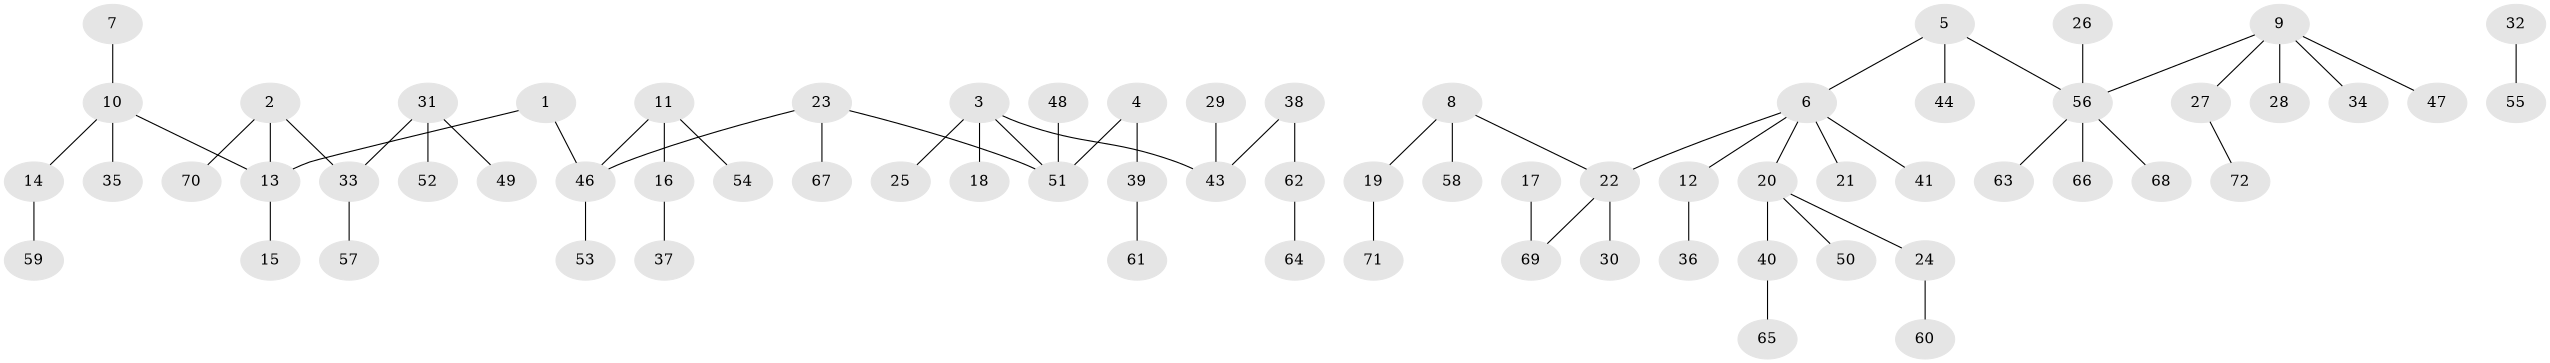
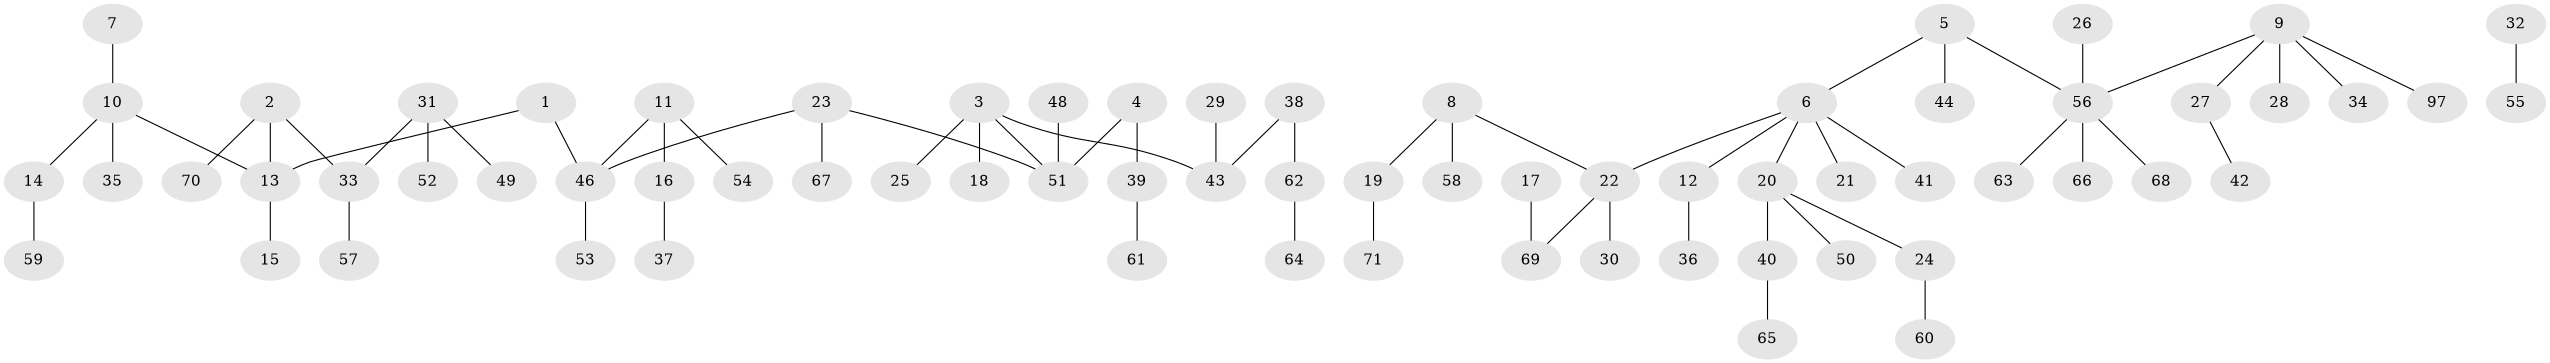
(2437, 103) -> (2437, 103)
(2240, 182) -> (2240, 182)
